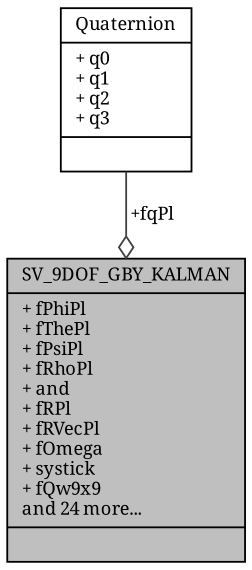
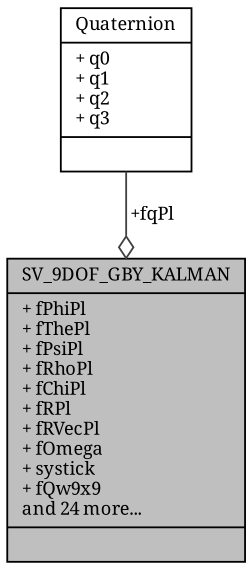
(46, 389) -> (54, 389)
